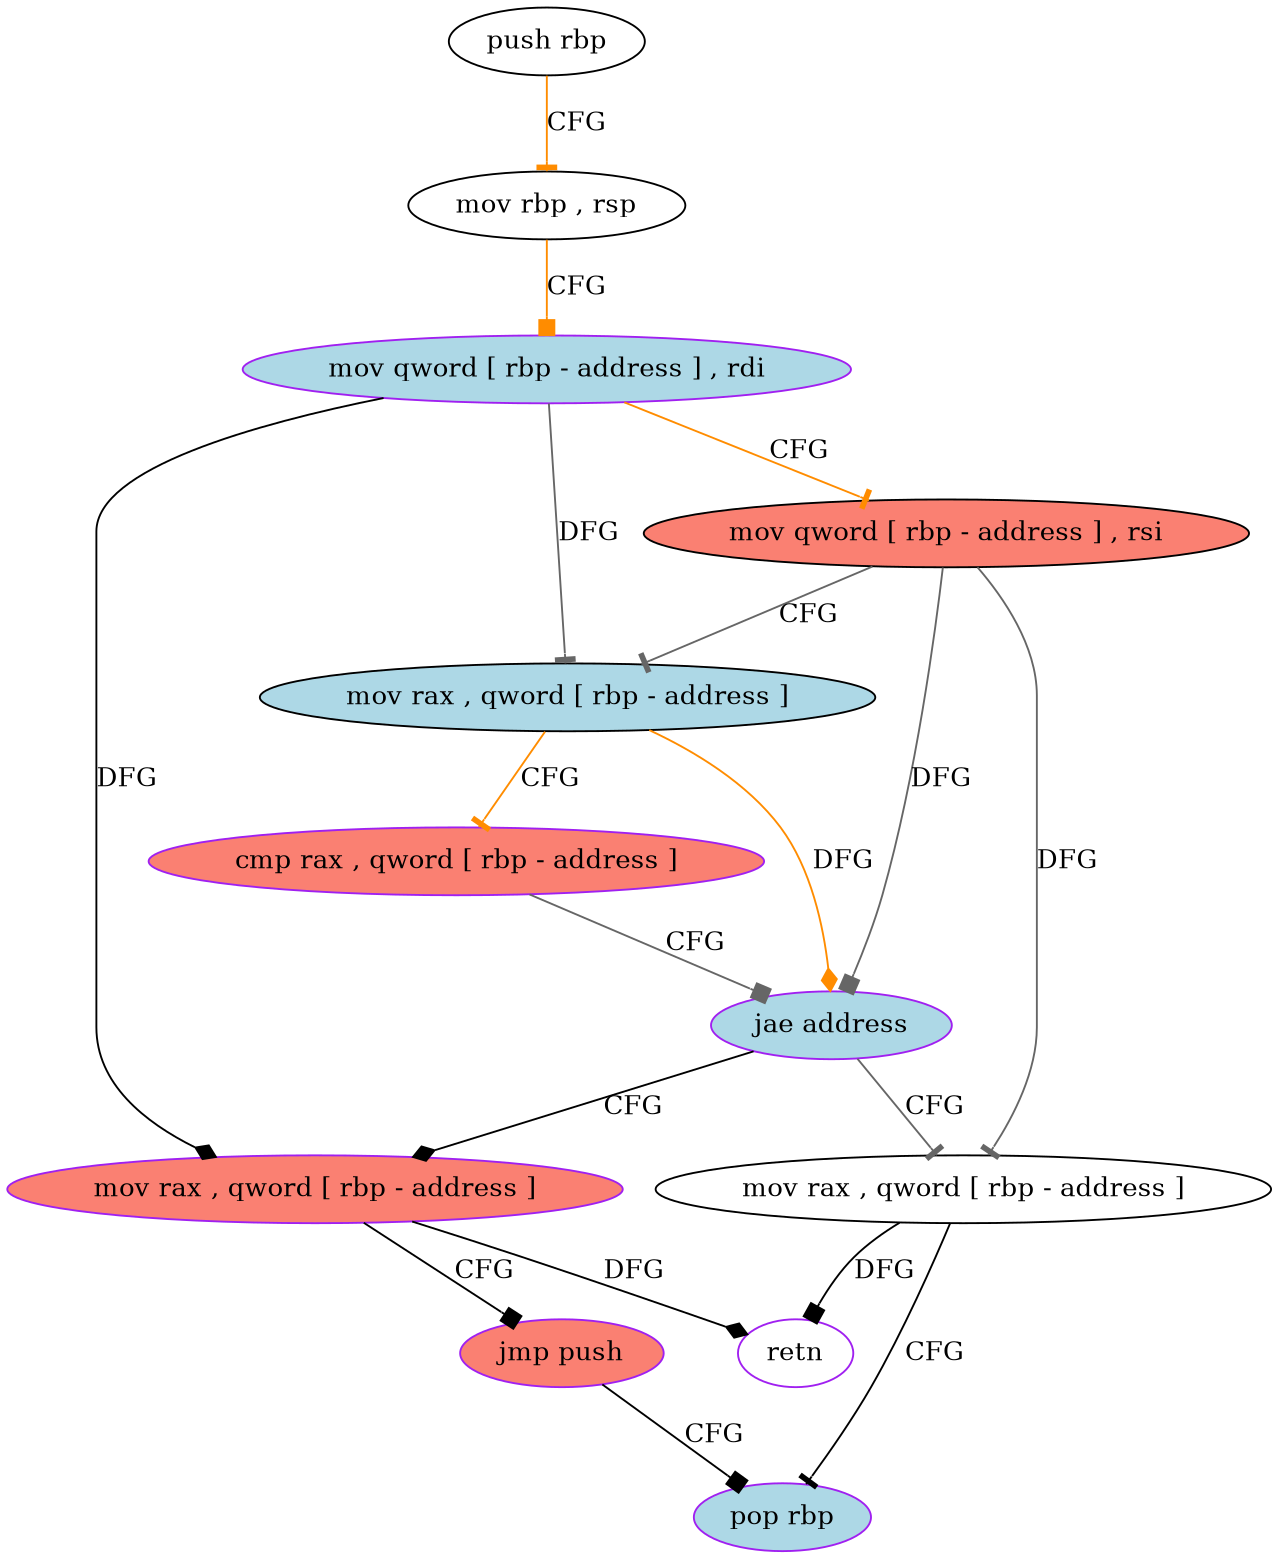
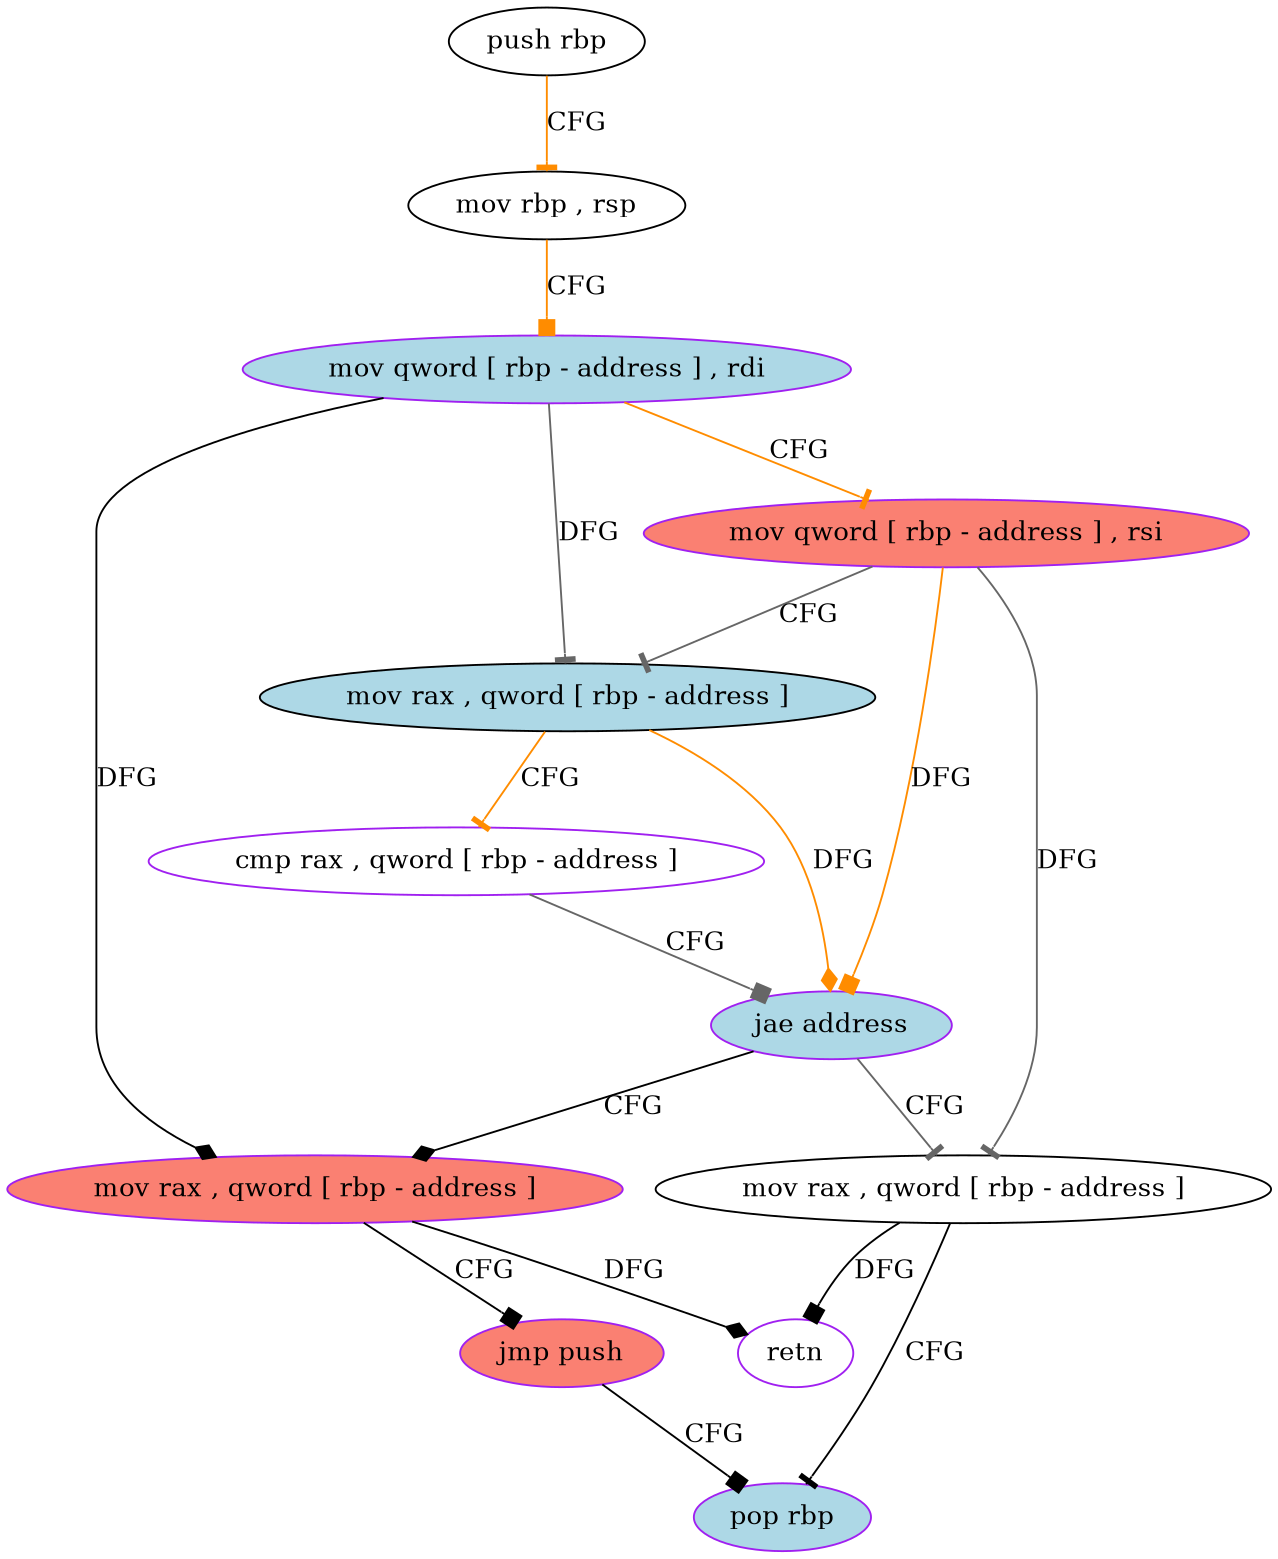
(946, 533) -> (946, 533)
(911, 774) -> (911, 774)
(456, 861) -> (456, 861)
